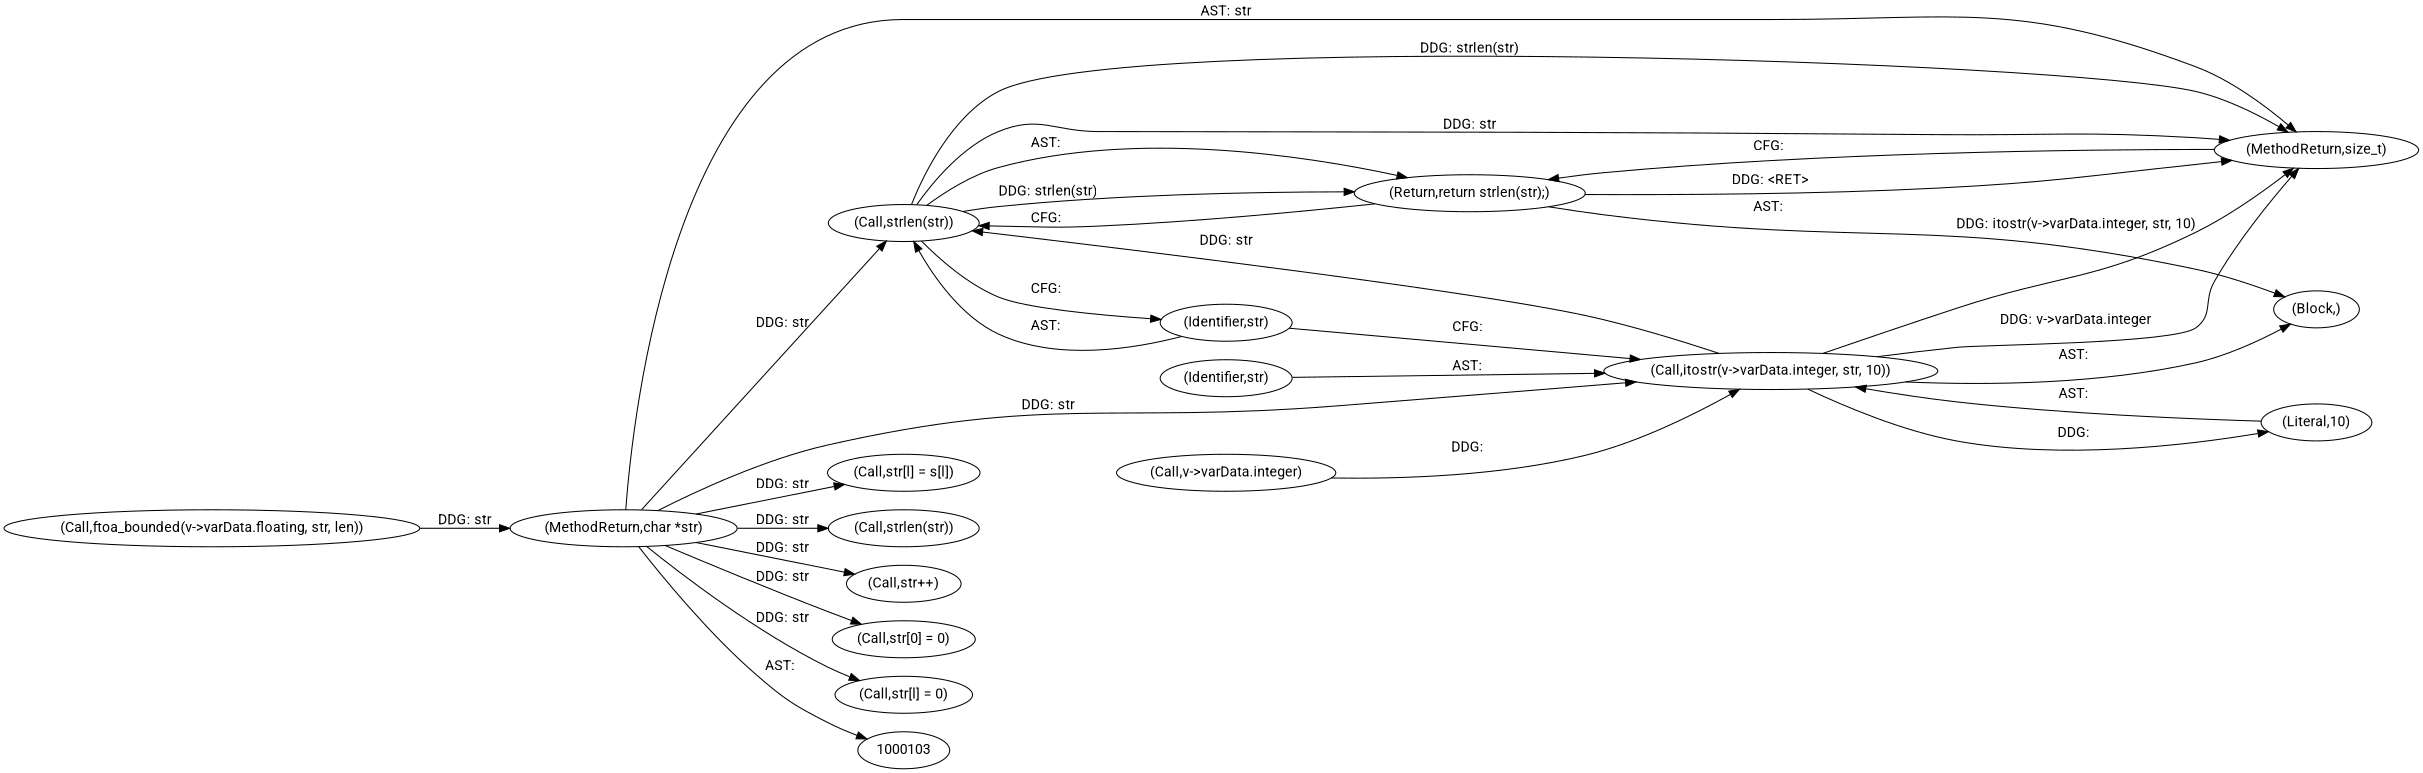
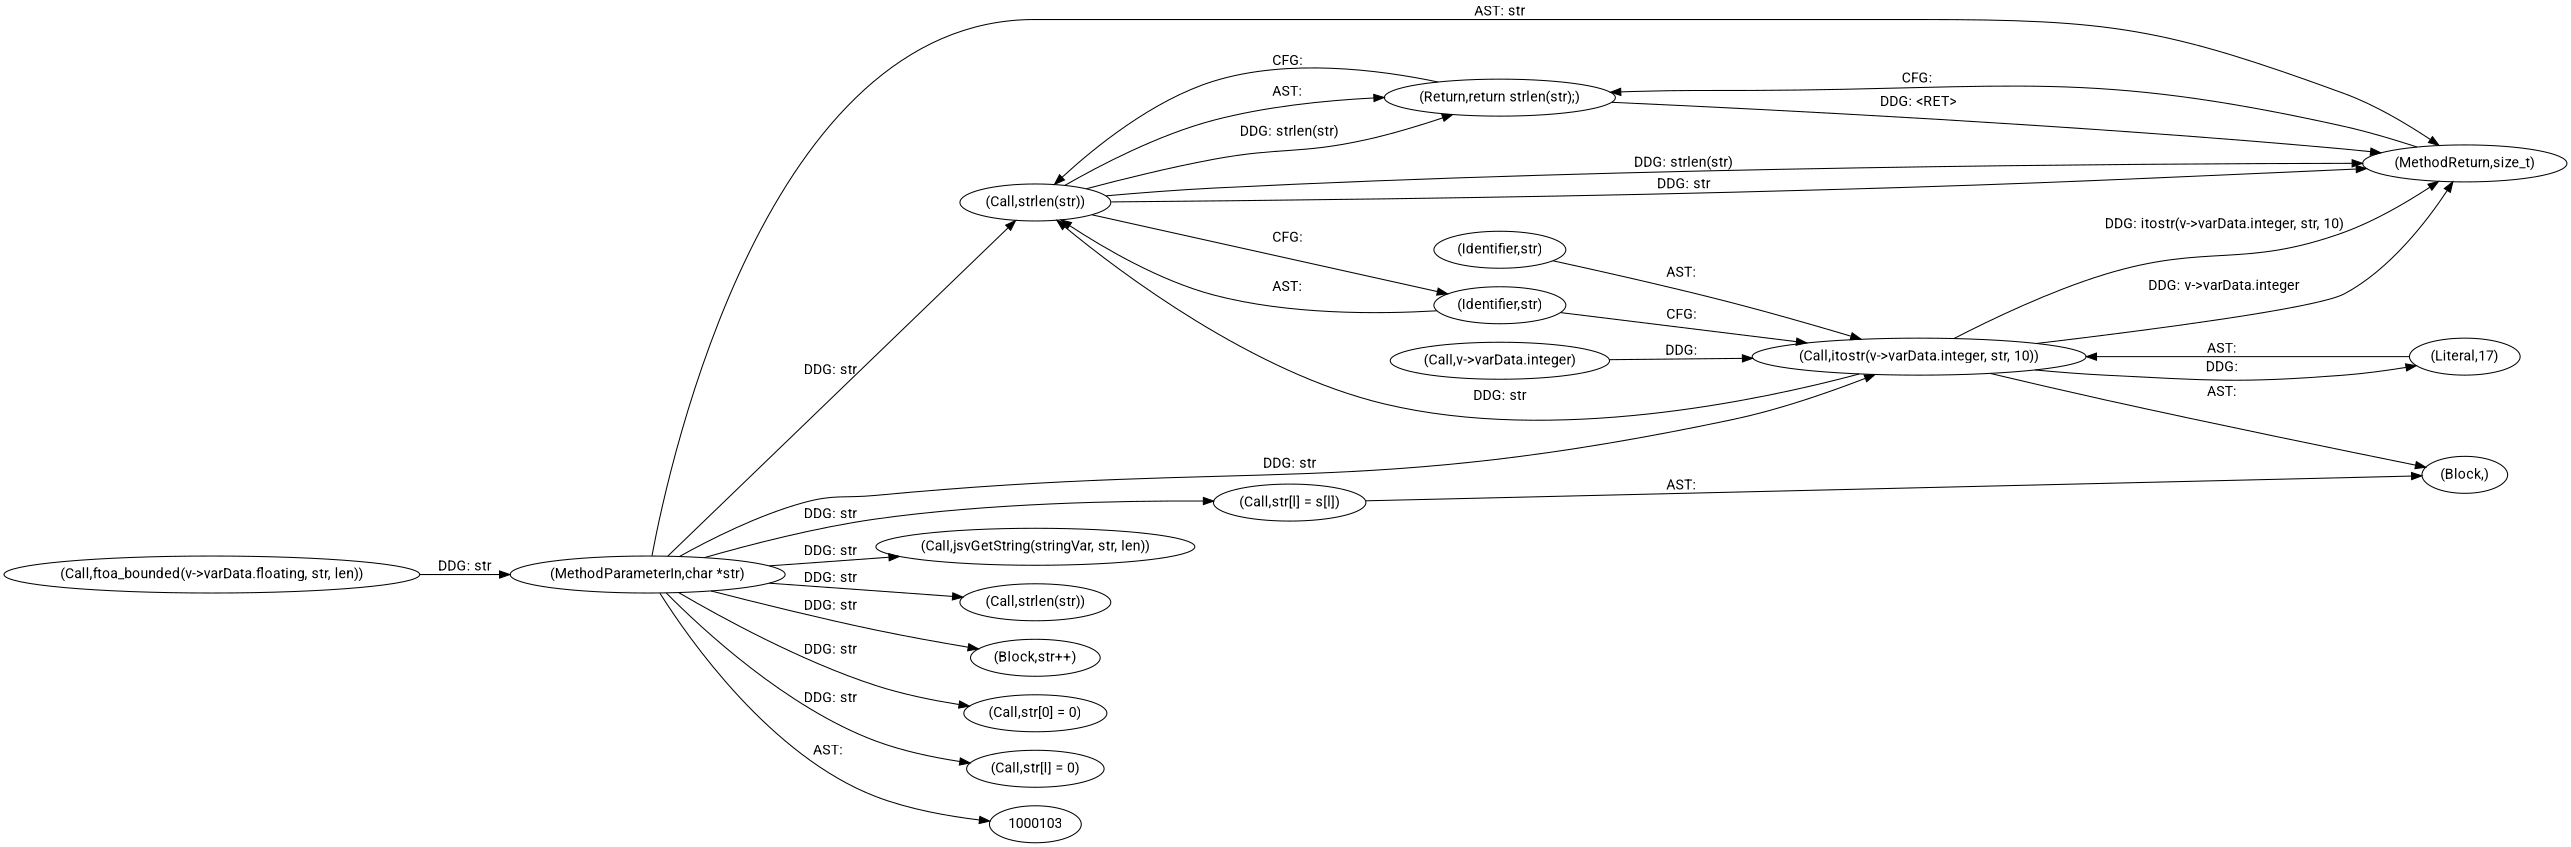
(1914, 235) -> (1889, 488)
(2317, 422) -> (2465, 357)
(624, 528) -> (648, 575)
none -> (1035, 547)
(904, 584) -> (1035, 658)
